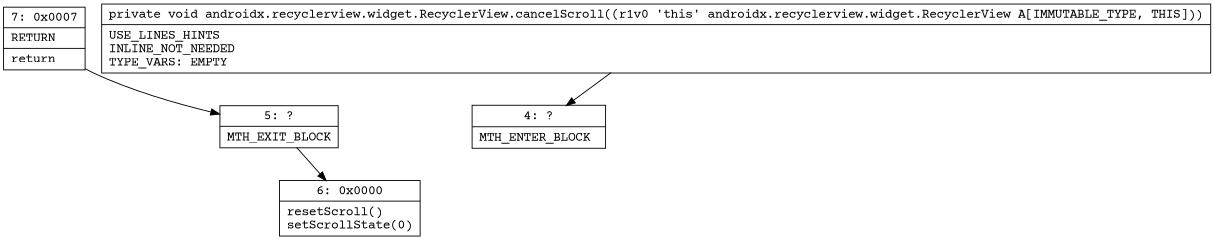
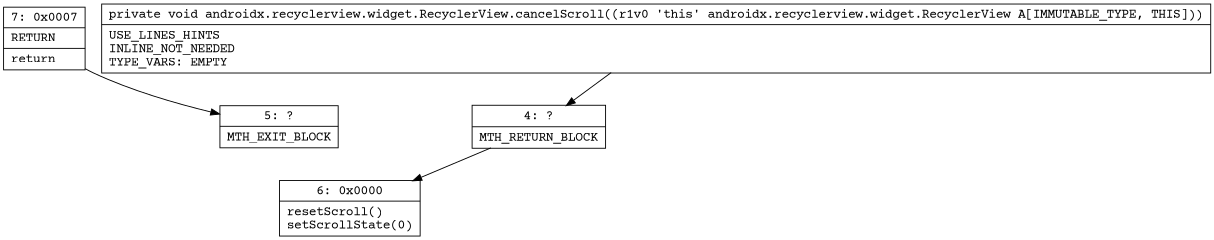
(535, 137) -> (539, 137)
(308, 161) -> (456, 163)
